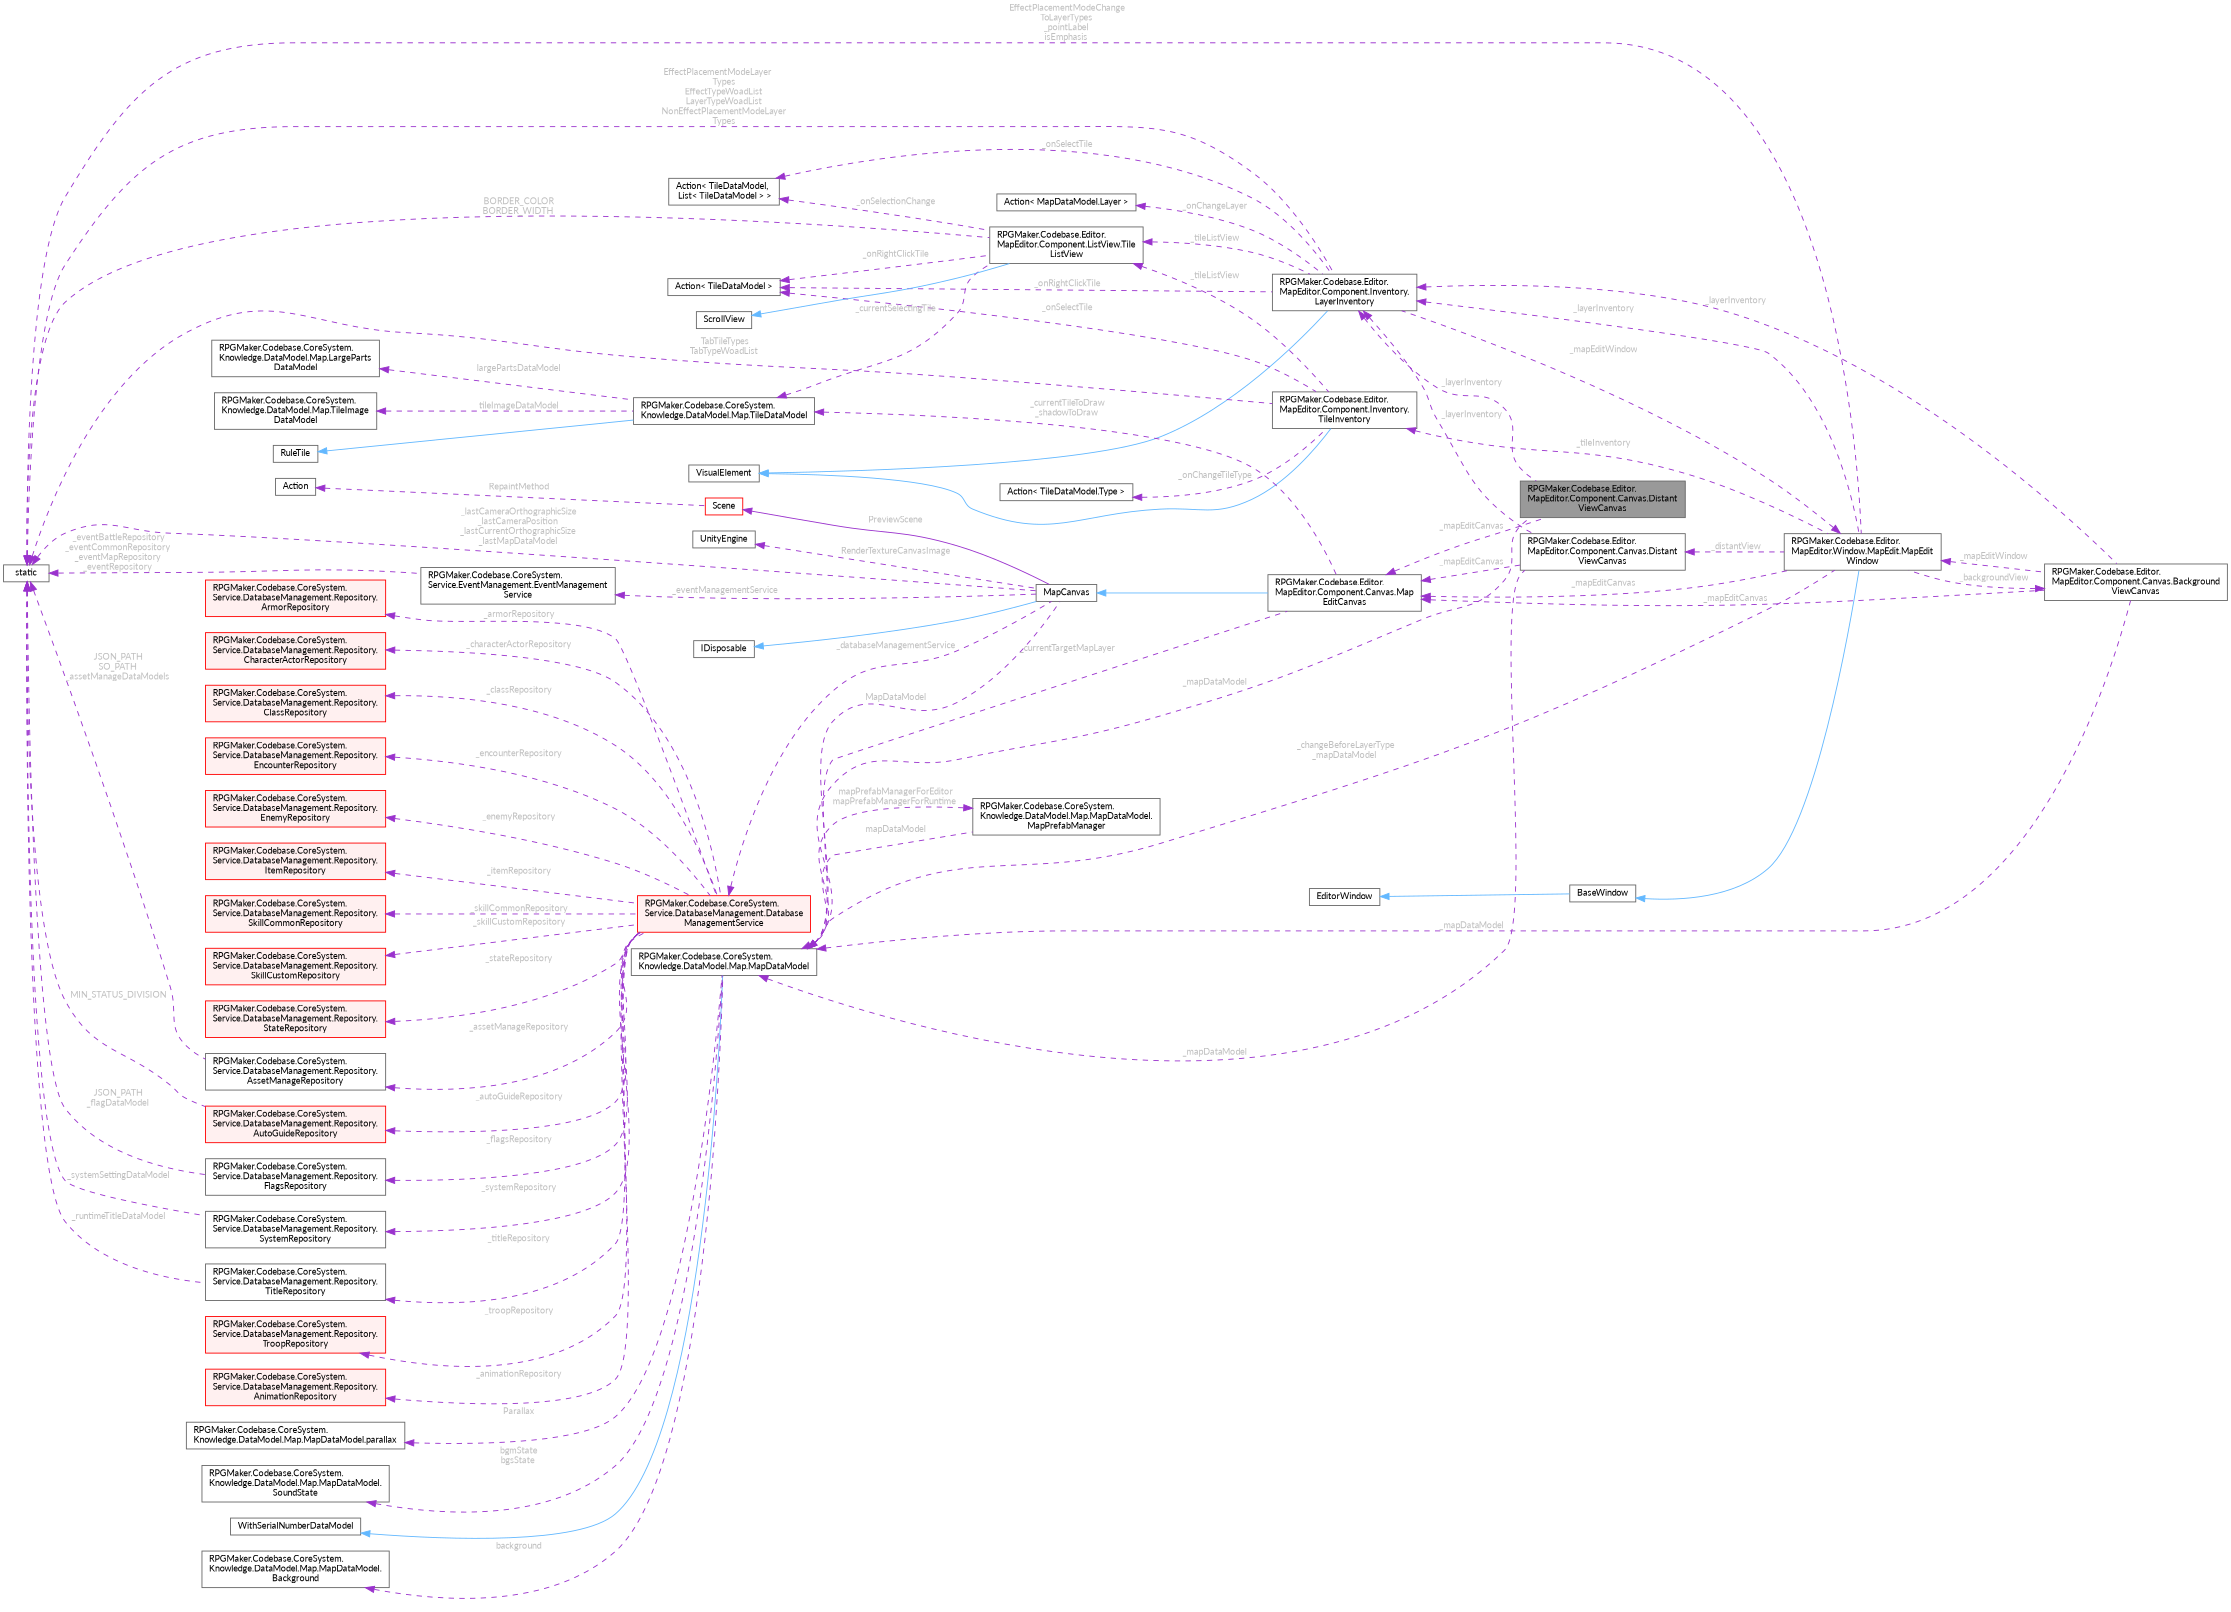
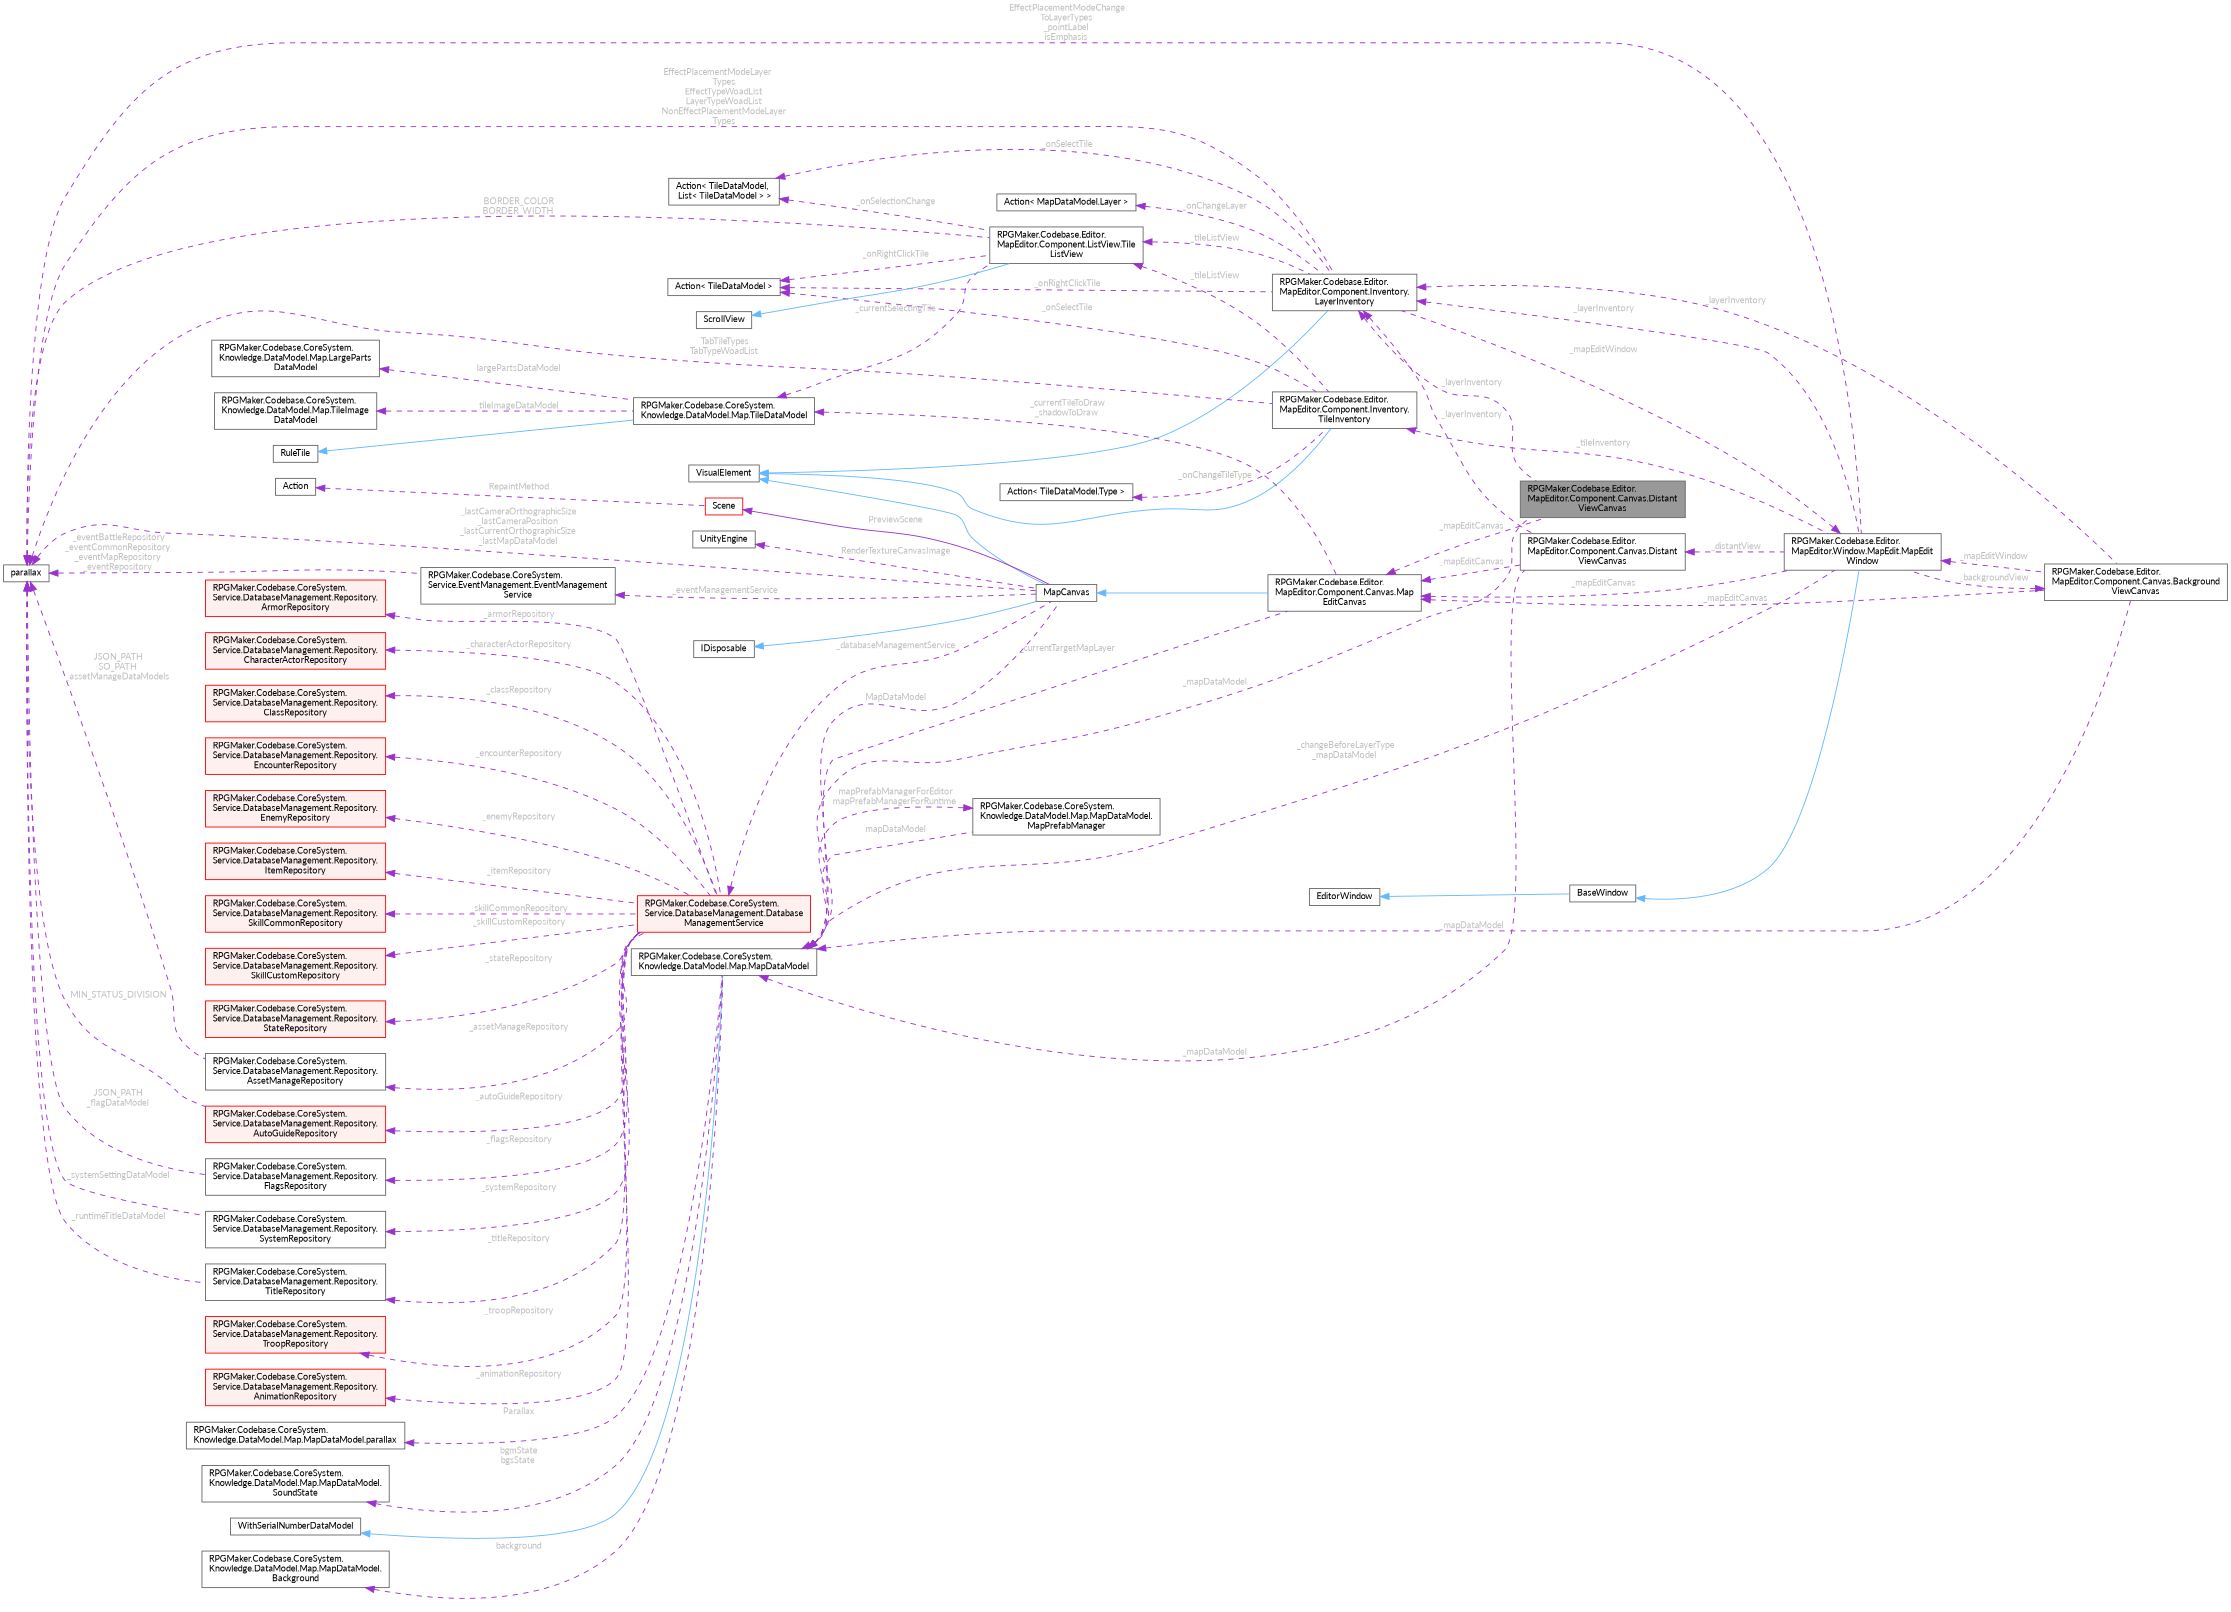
none -> (919, 507)
(26, 573) -> (26, 573)
